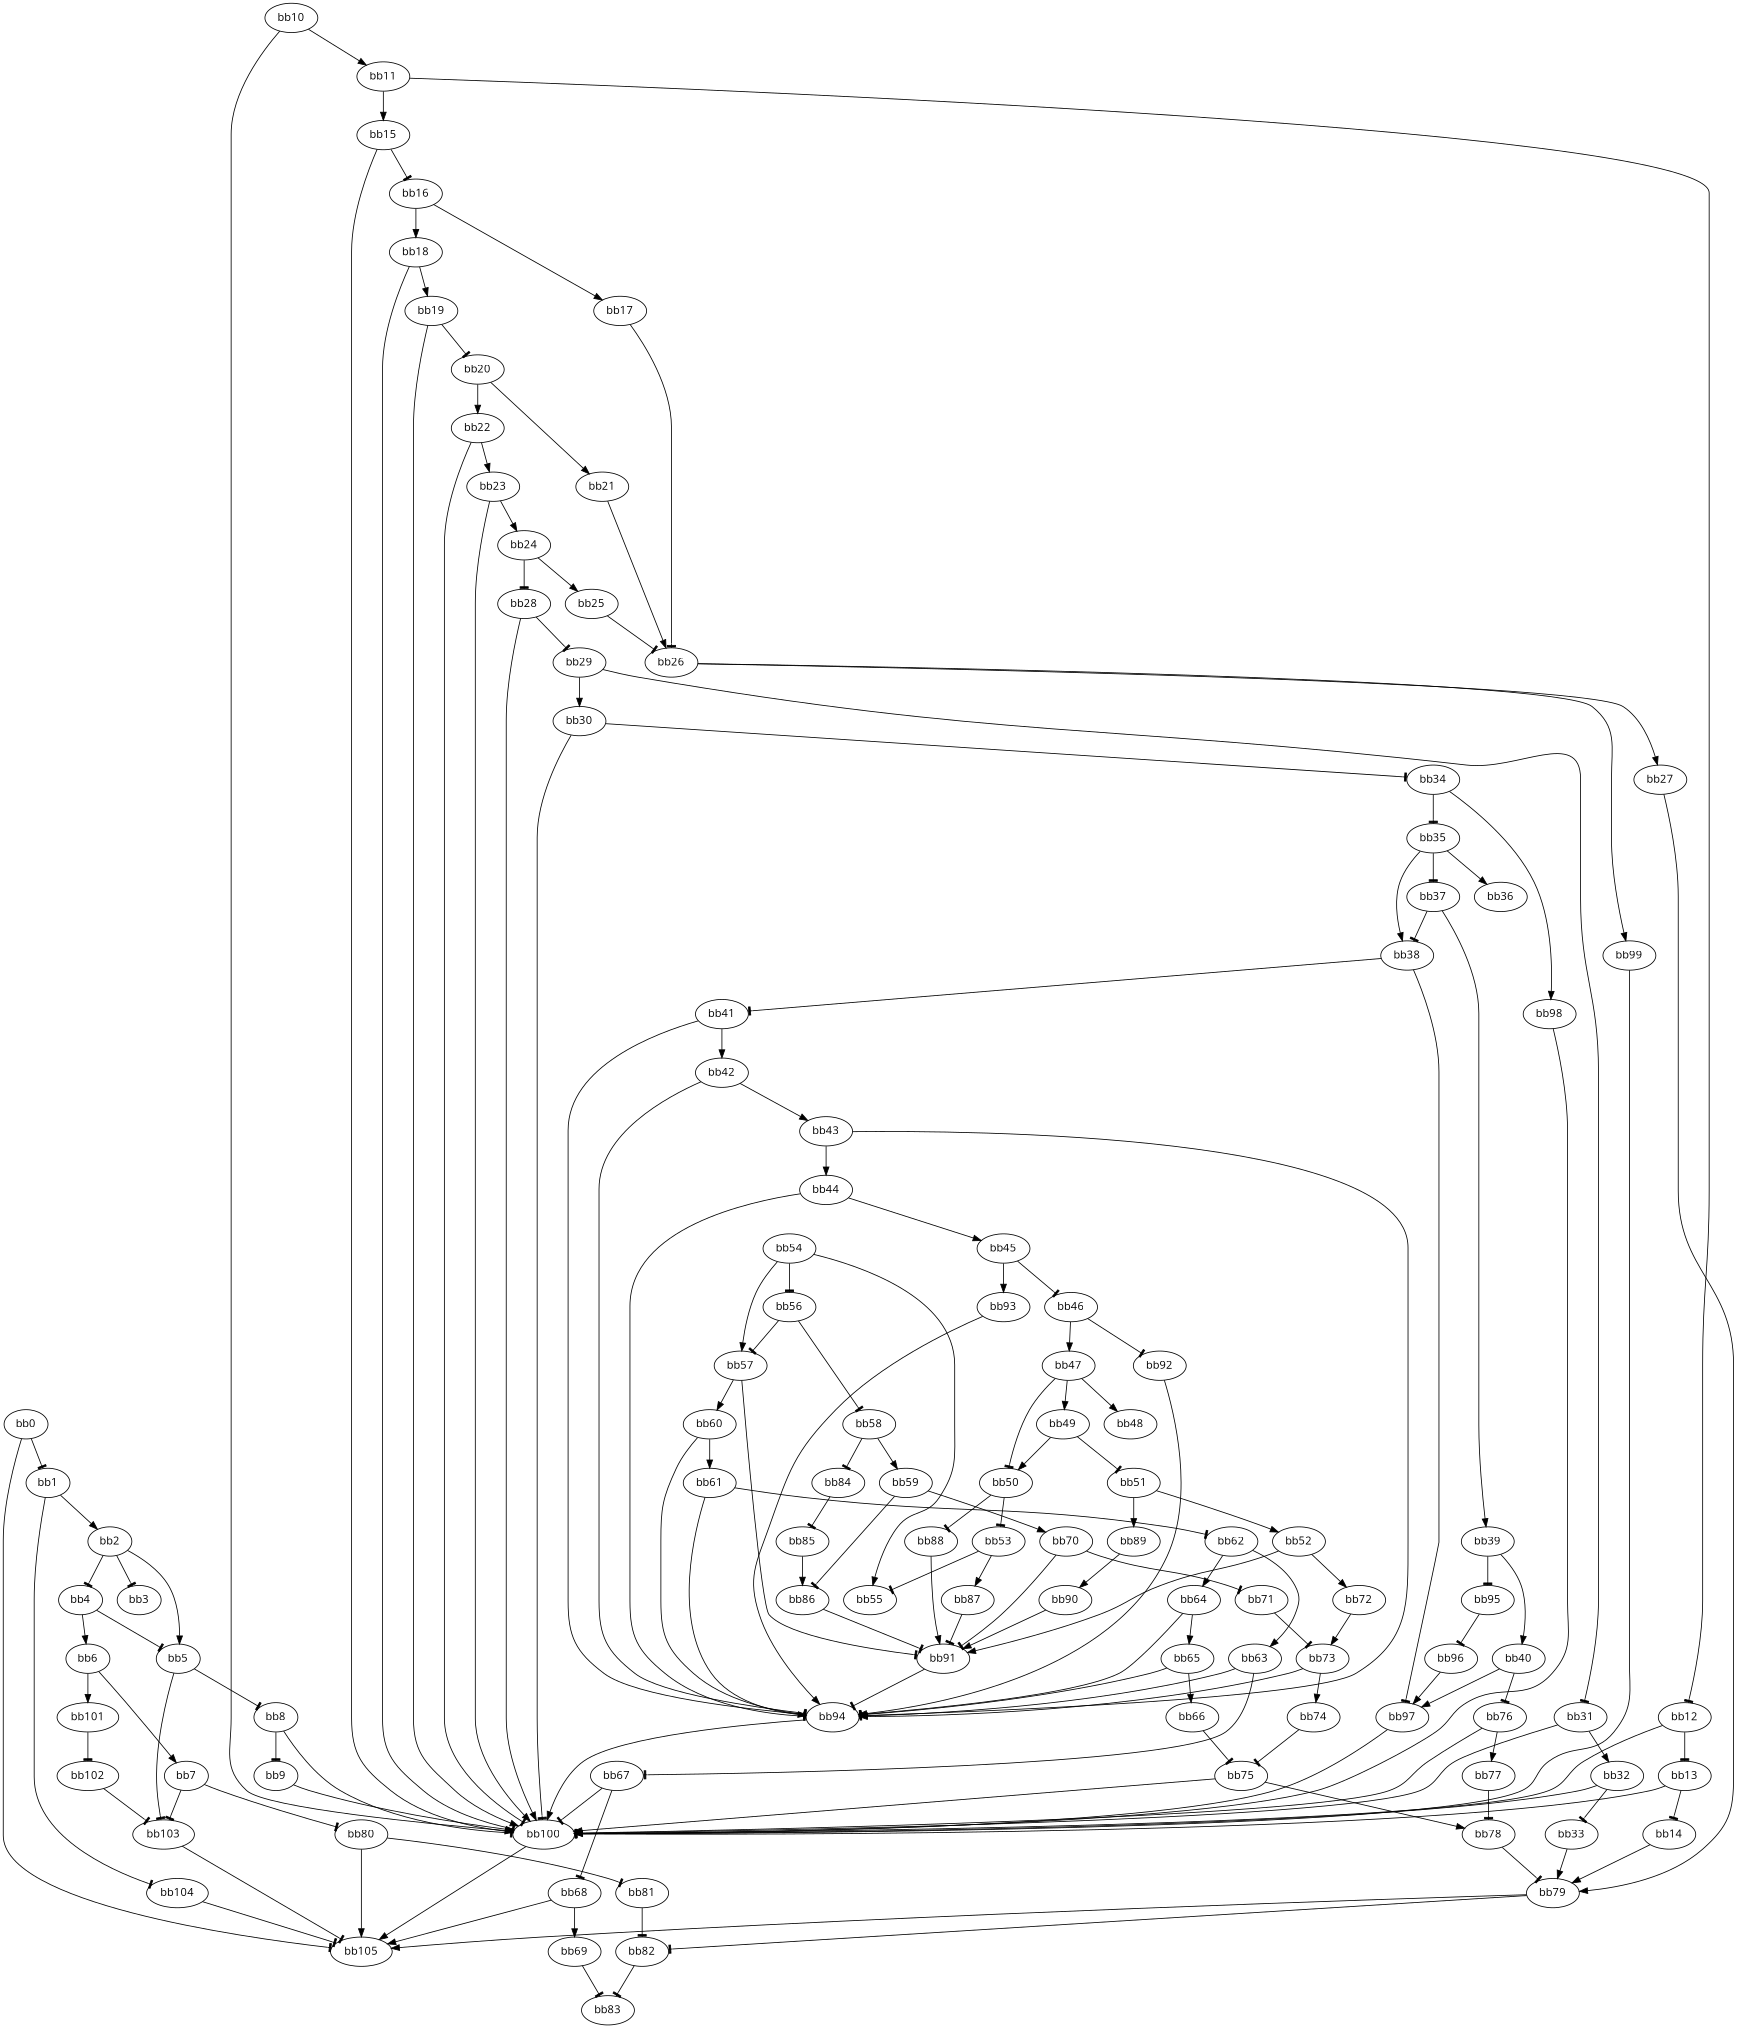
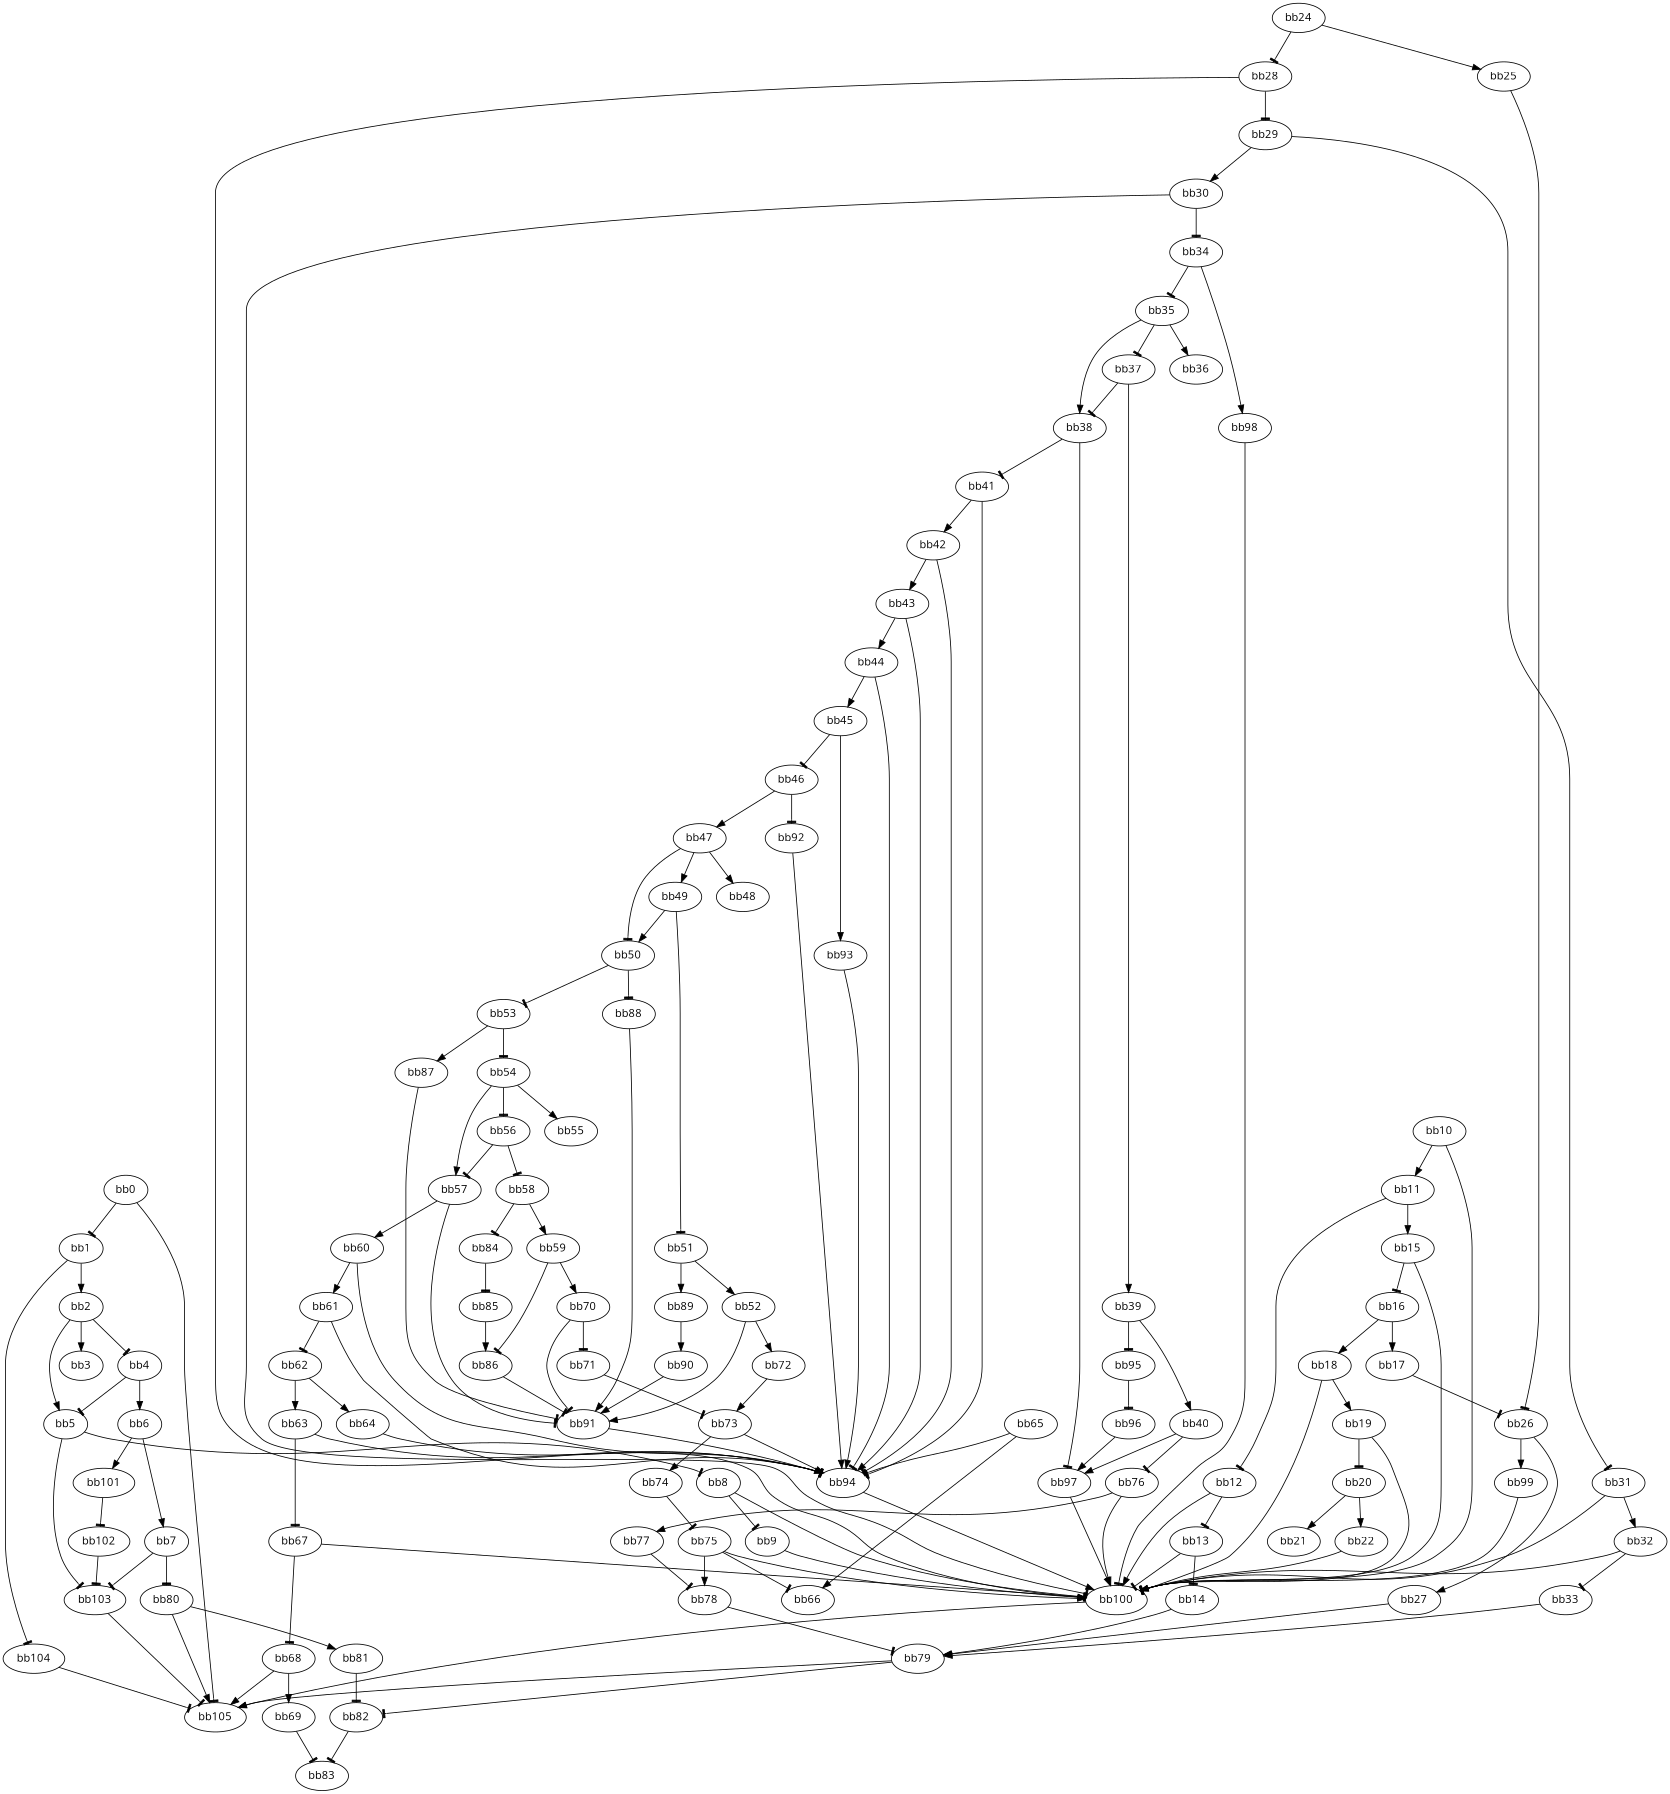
(493, 487) -> none
(635, 571) -> none
(124, 1569) -> (81, 1332)
(938, 1569) -> (504, 1041)
(1191, 1625) -> none
(1215, 1745) -> (753, 1569)
(498, 1854) -> (260, 1625)
